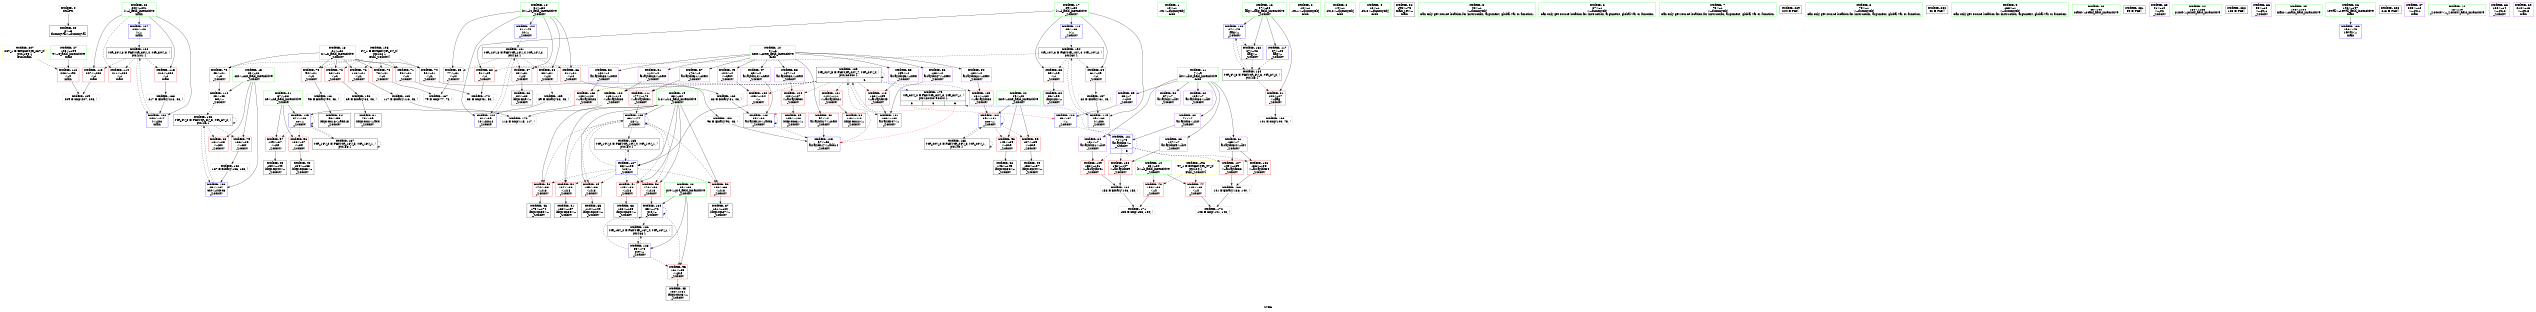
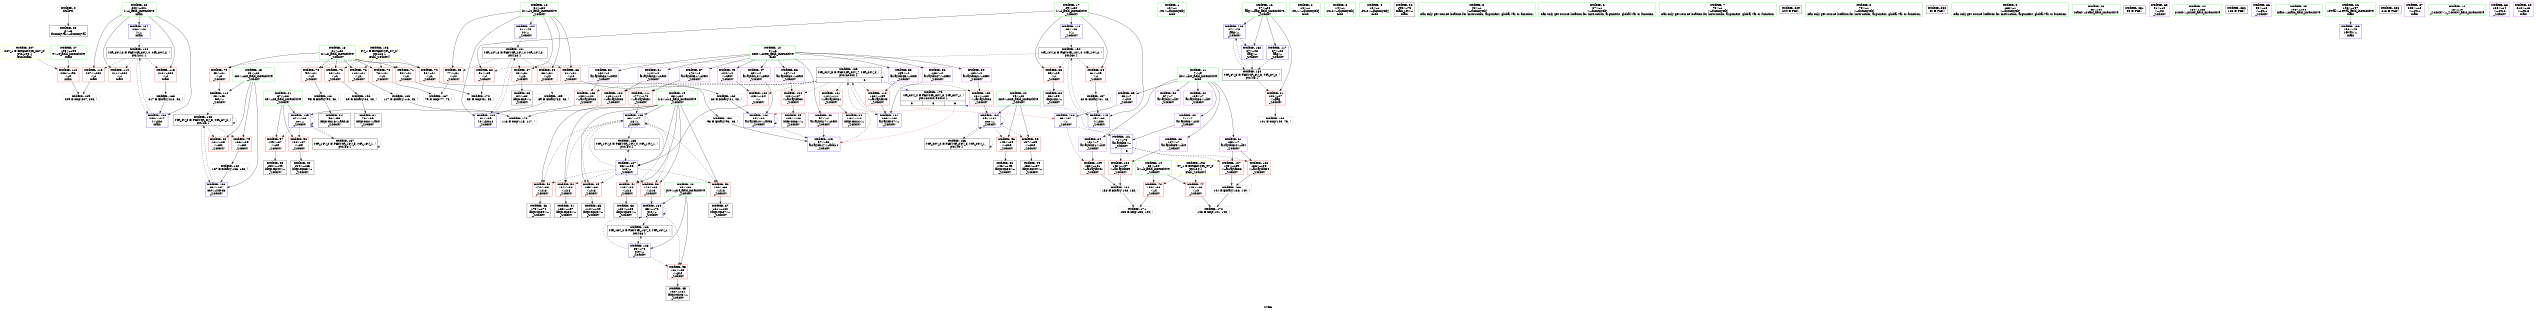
(108, 39) -> (108, 39)
(613, 98) -> (613, 98)
(1107, 156) -> (1072, 144)
